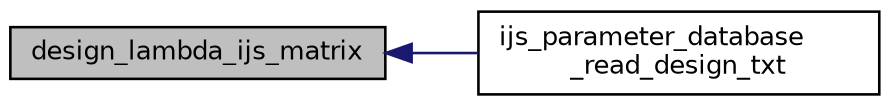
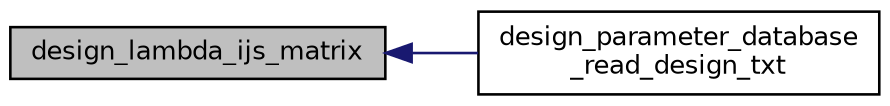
(679, 53) -> (679, 53)
